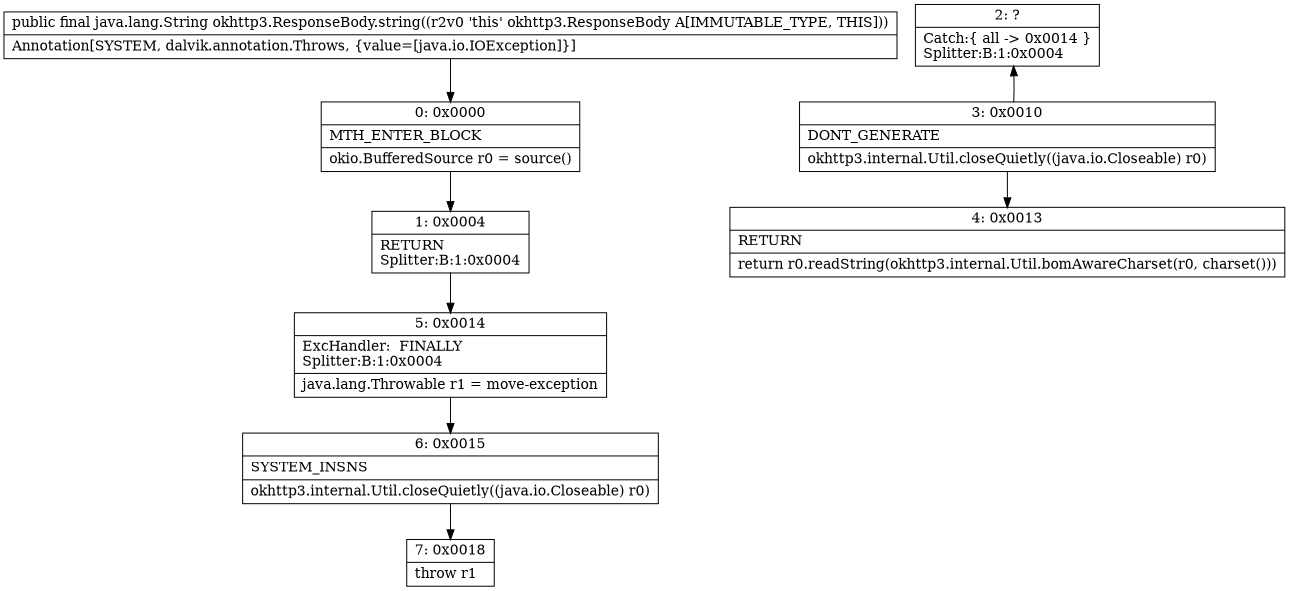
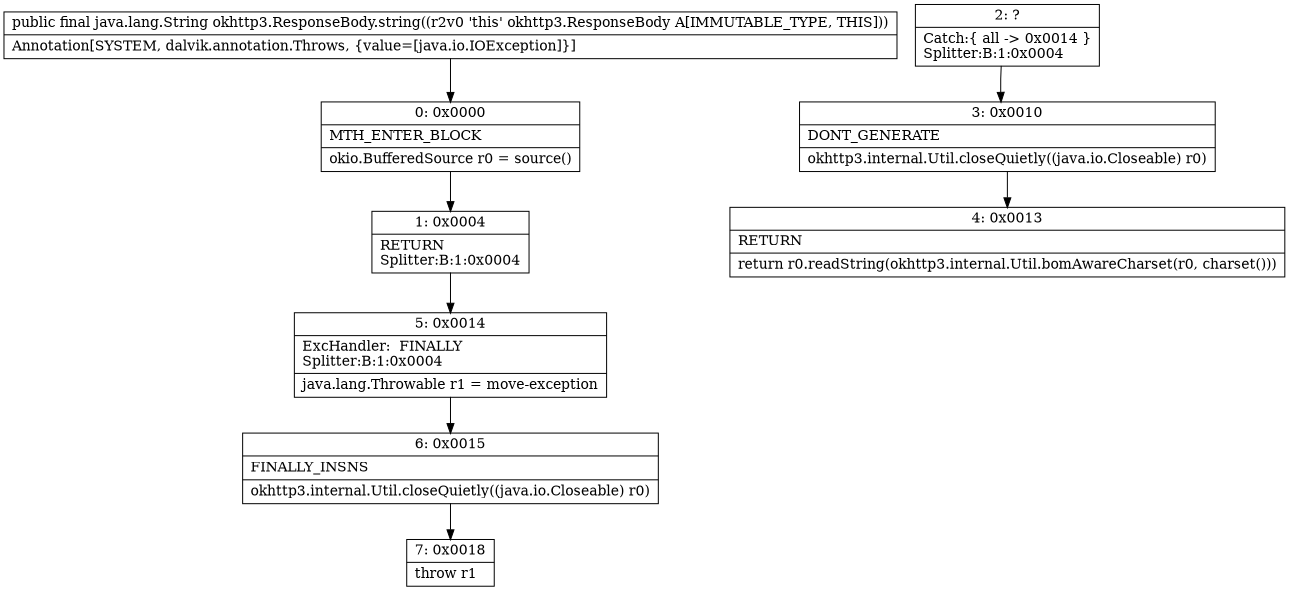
(1014, 89) -> (1001, 79)
(309, 467) -> (310, 467)
